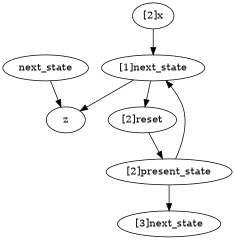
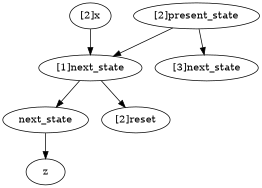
(110, 94) -> (70, 91)
(154, 143) -> none
